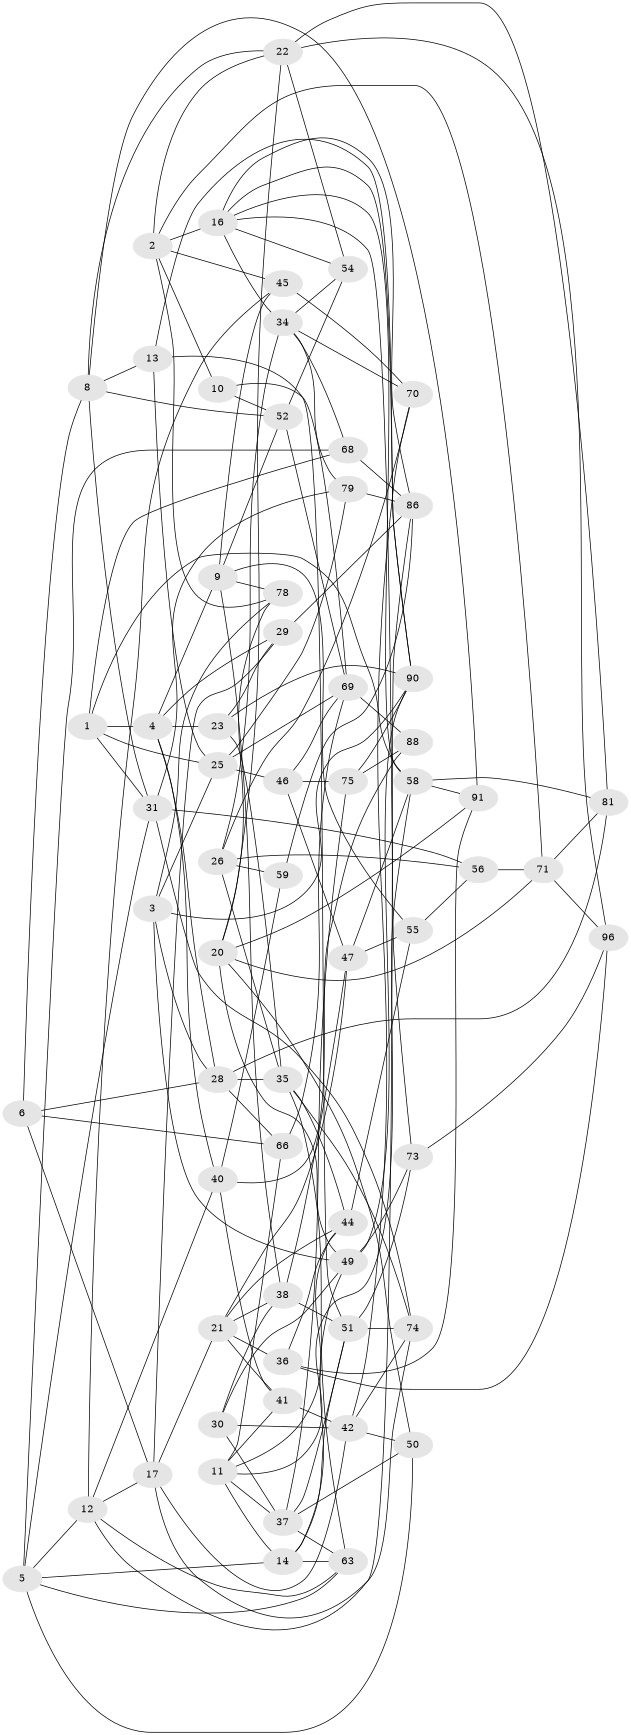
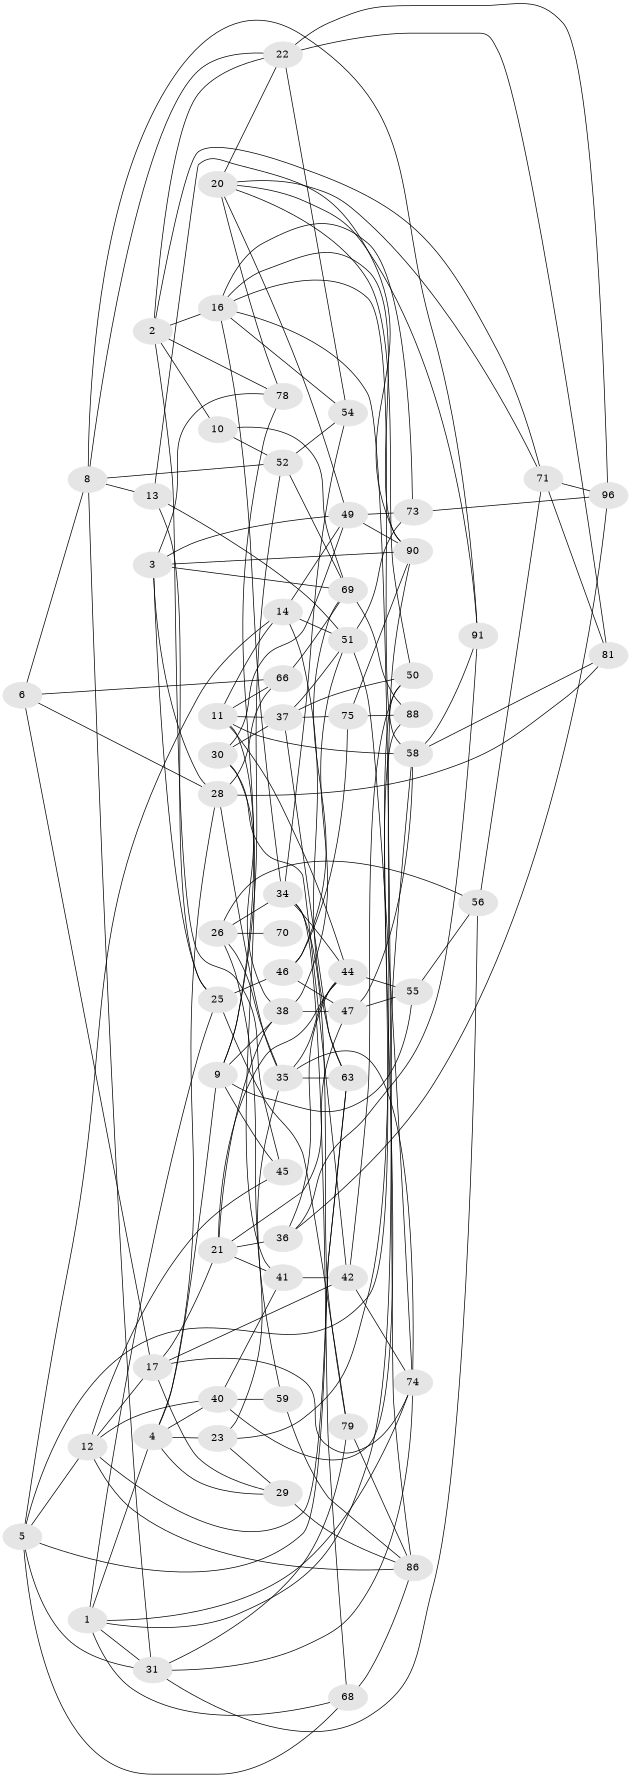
(352, 335) -> none
(348, 359) -> (325, 942)
(283, 726) -> (258, 579)
(379, 810) -> none
none -> (283, 1578)
